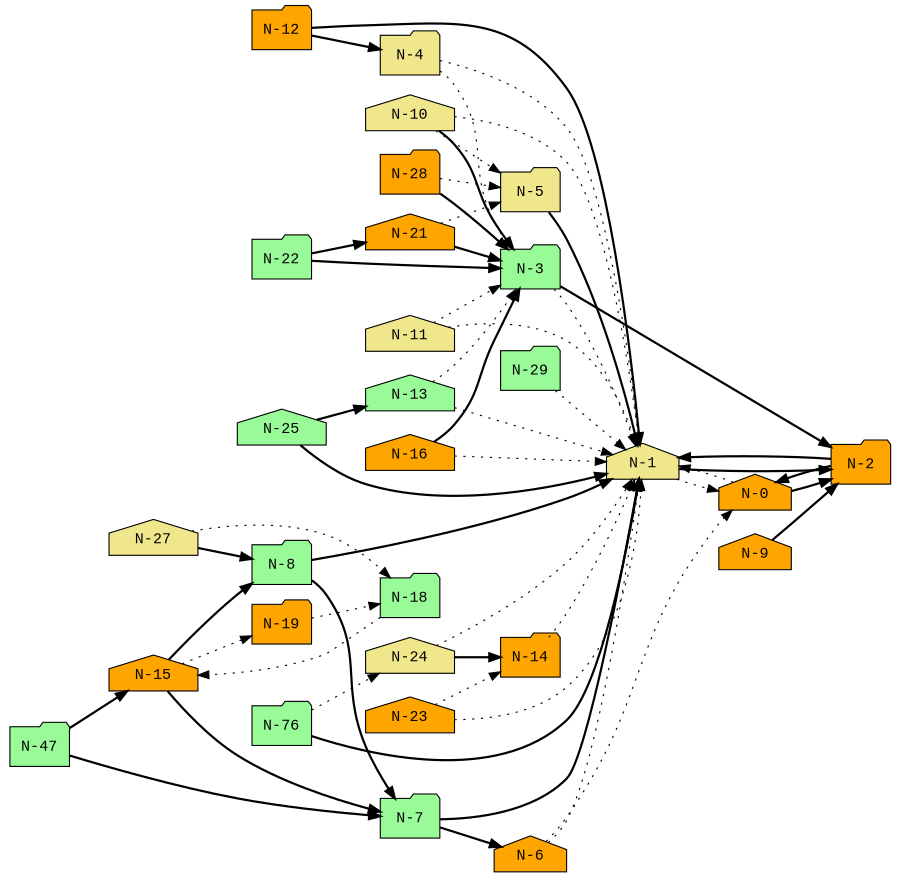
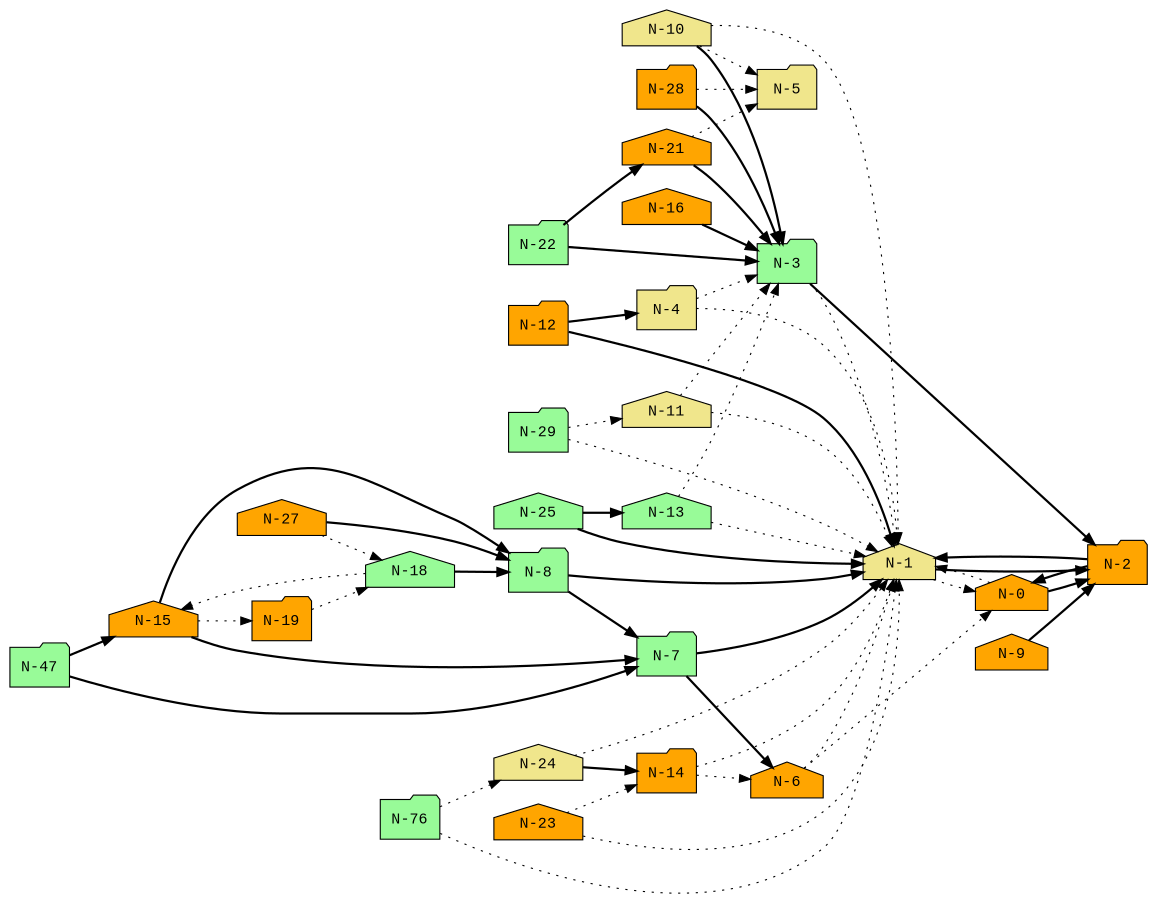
(601, 319) -> none
none -> (590, 424)
(525, 459) -> none
(153, 539) -> (282, 519)
none -> (476, 572)
(410, 598) -> (410, 571)
(557, 727) -> (765, 879)
none -> (718, 777)
